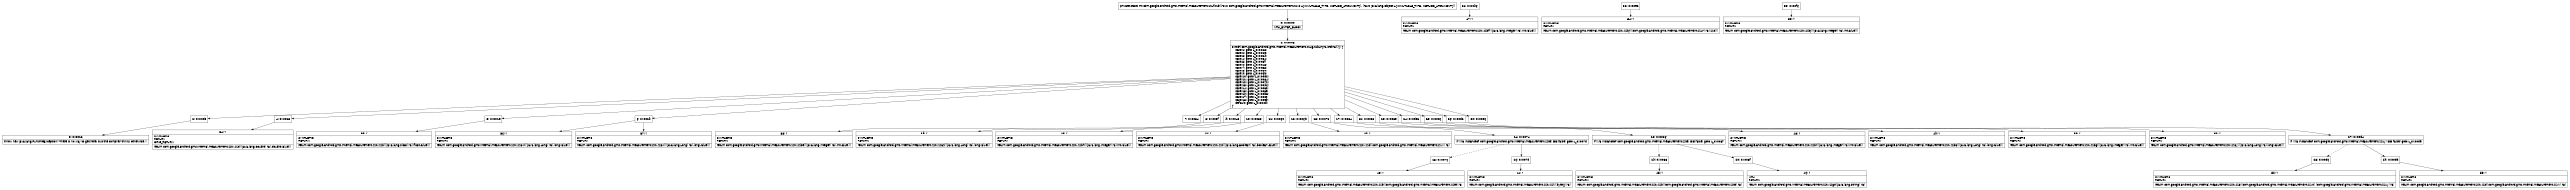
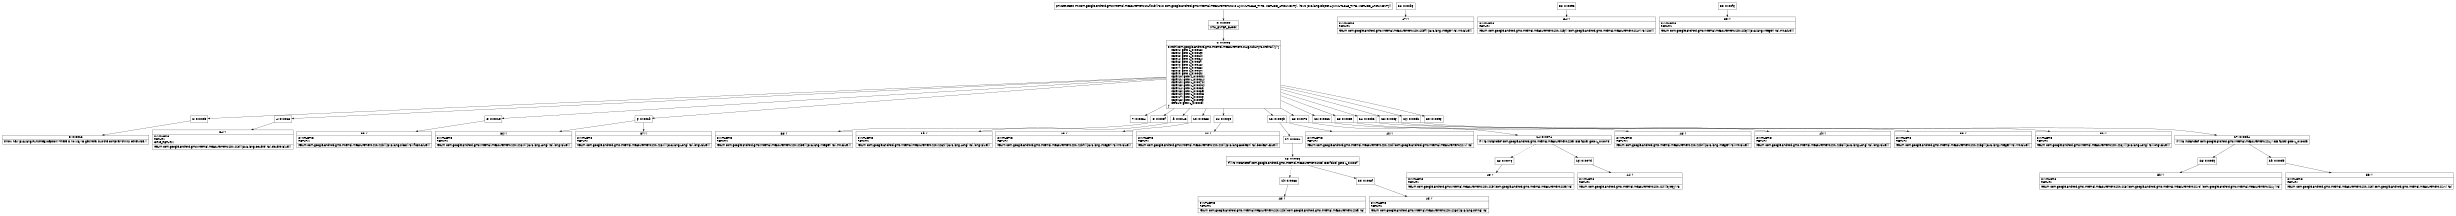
(1334, 111) -> (1284, 129)
(2339, 150) -> (2225, 150)
(1752, 178) -> (1379, 203)
